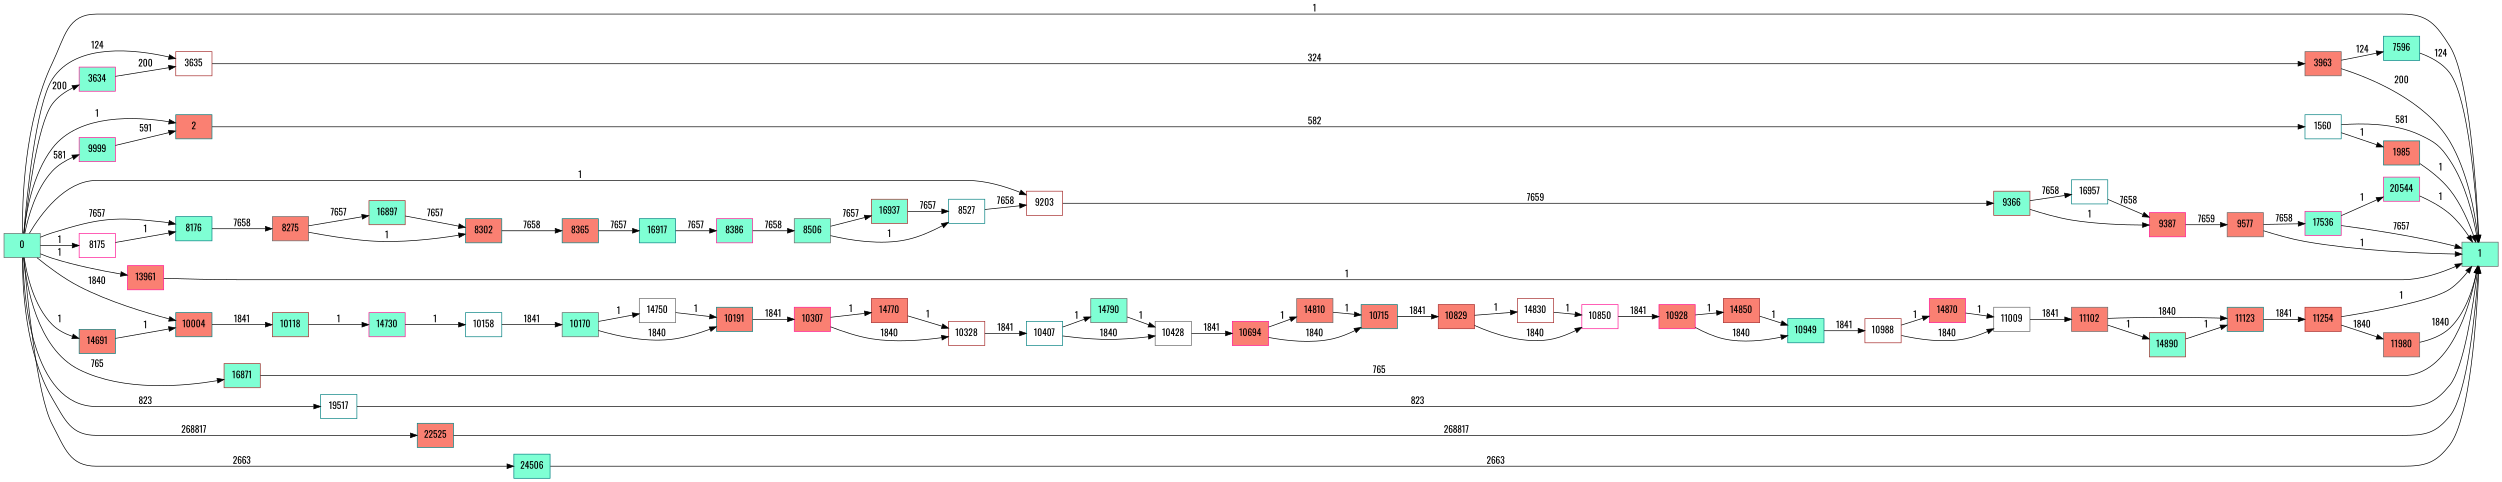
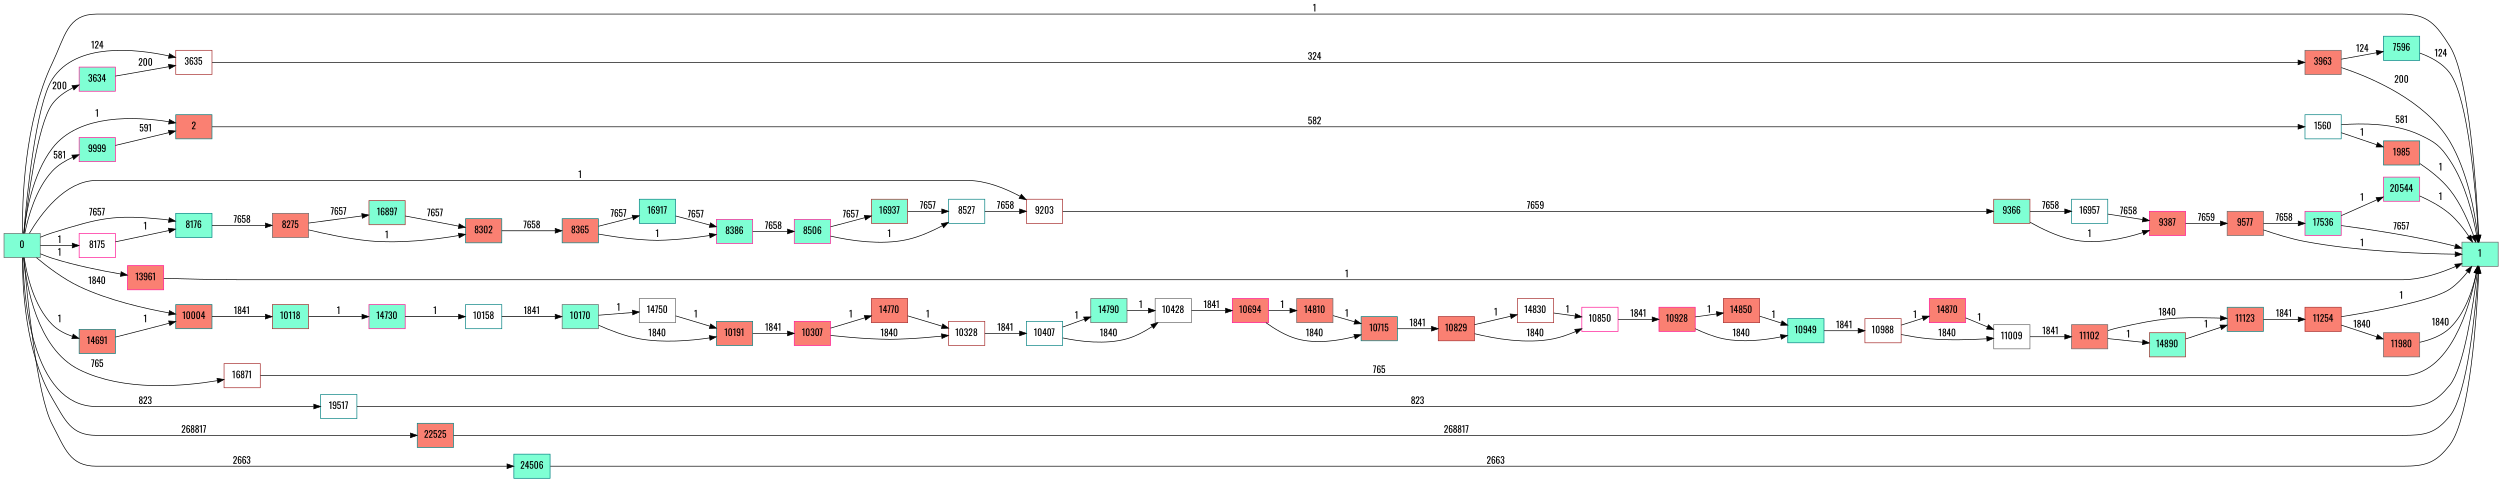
(812, 231) -> (812, 231)
none -> (654, 240)
(242, 376) -> (242, 376)
